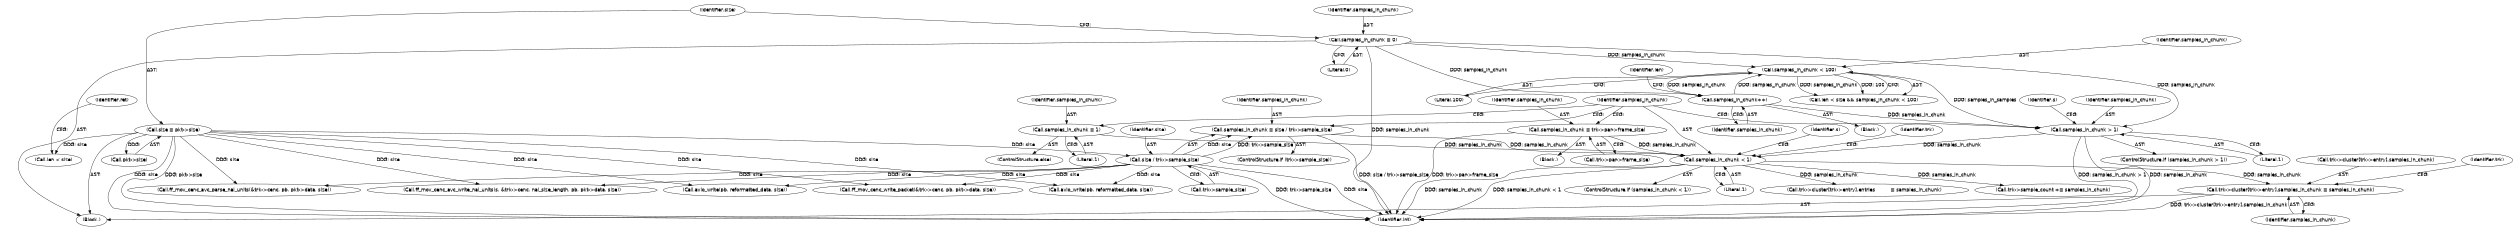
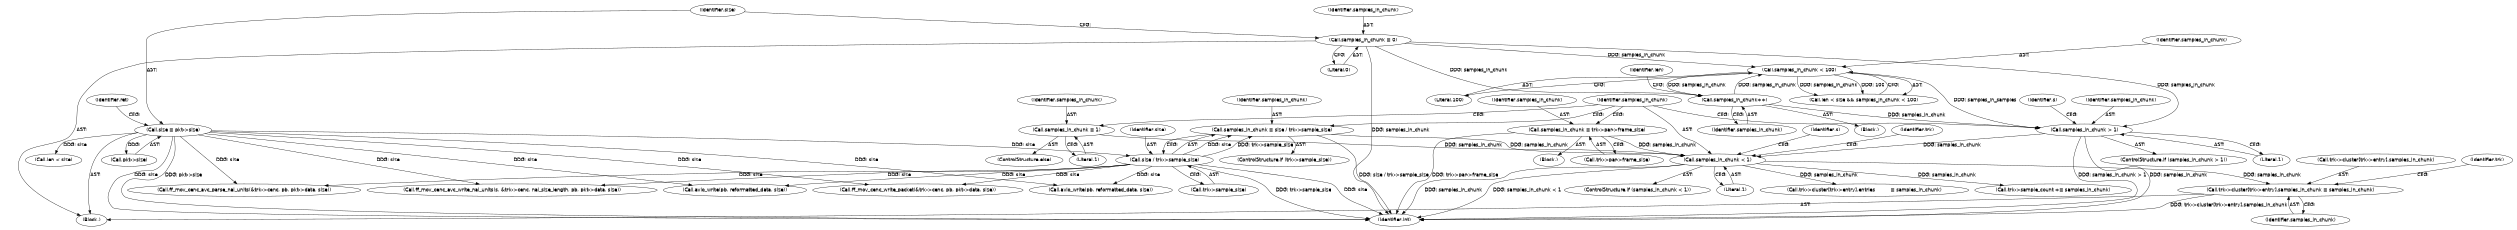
(61, 119) -> (129, 118)
none -> (1184, 138)
